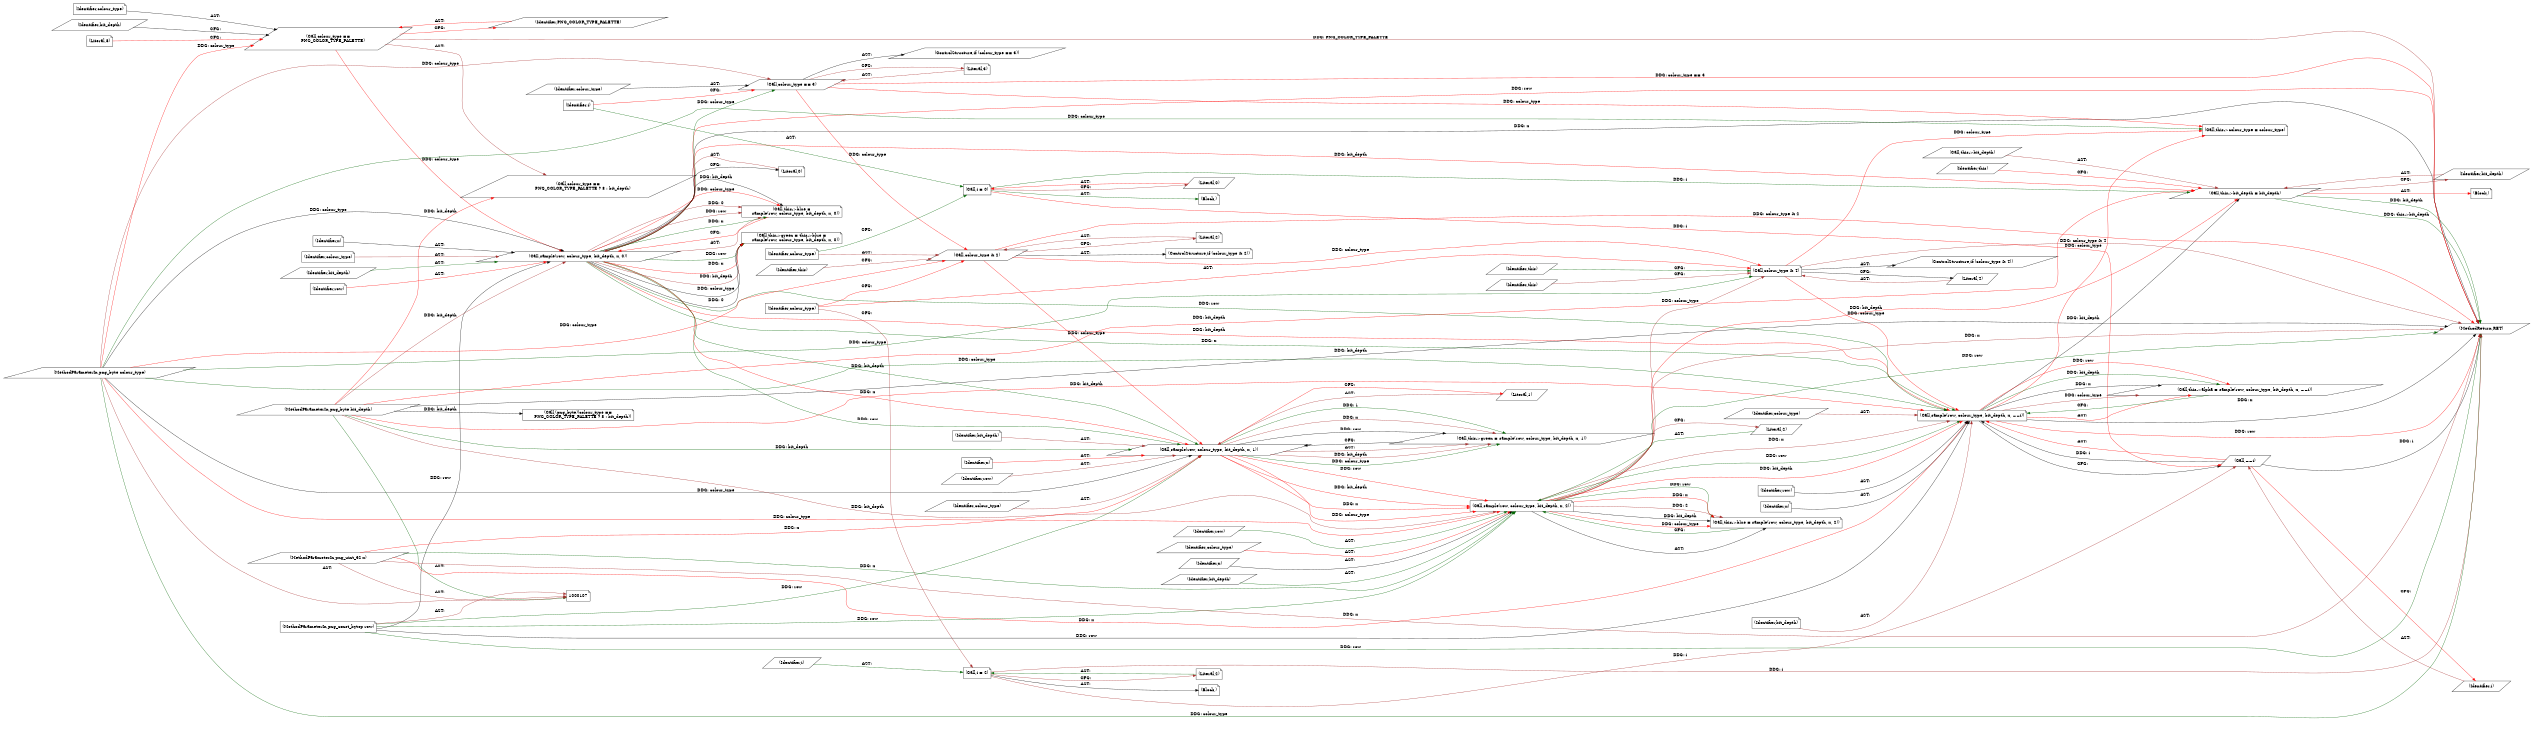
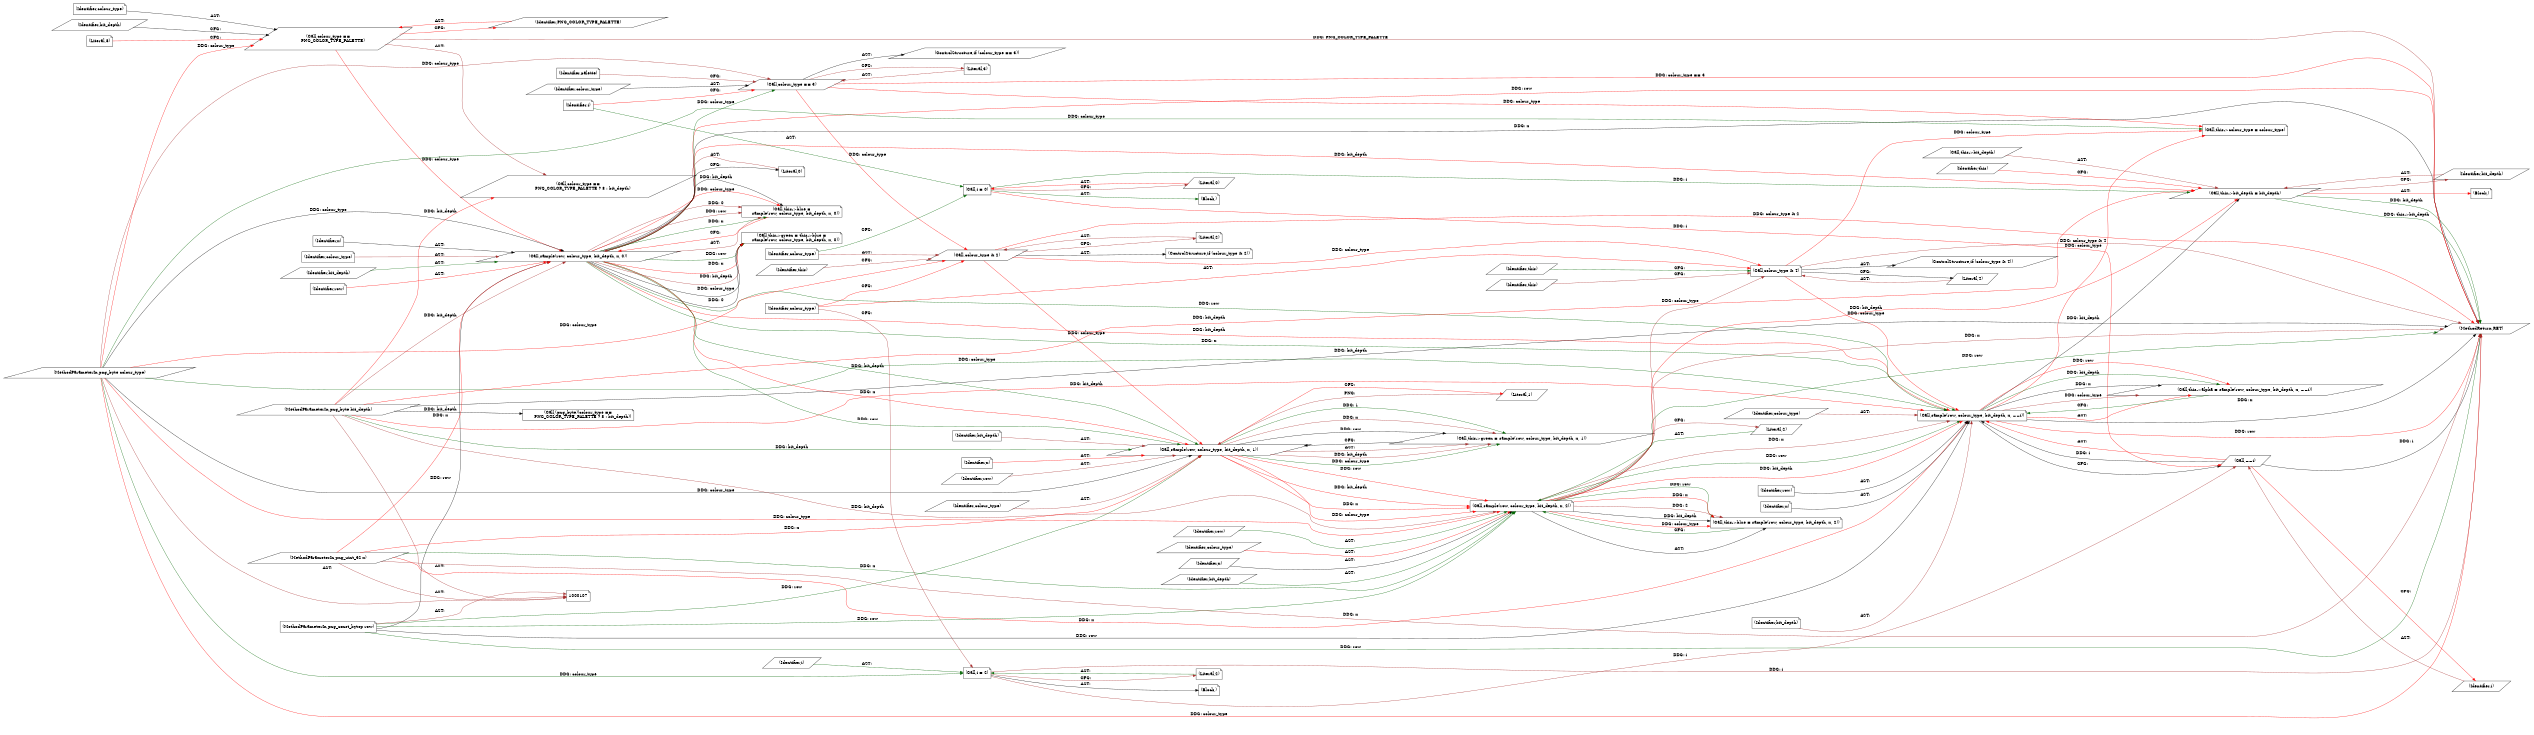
none -> (578, 73)
(971, 334) -> (444, 677)
(1351, 393) -> (1351, 393)
none -> (462, 398)
(412, 539) -> (412, 539)
(1336, 717) -> (1336, 717)
